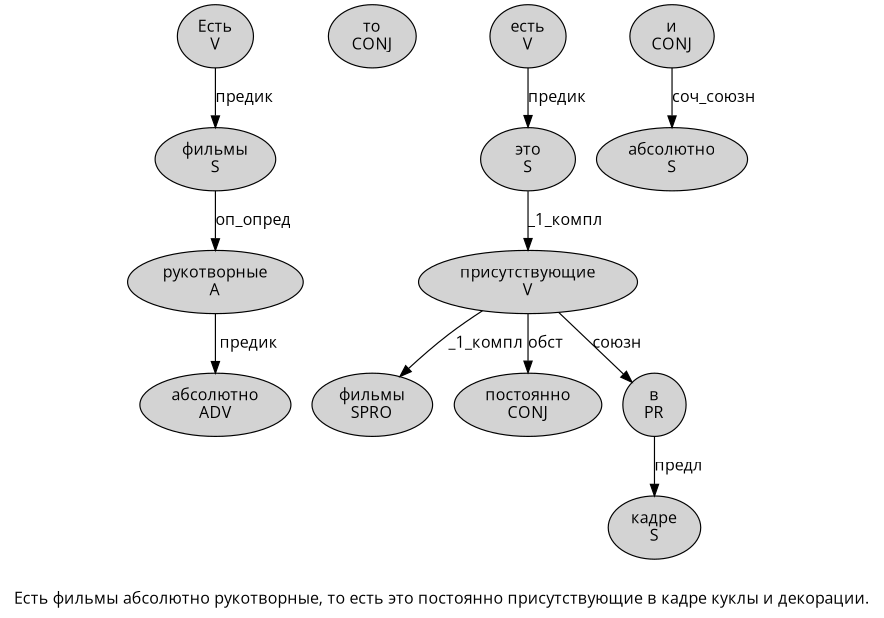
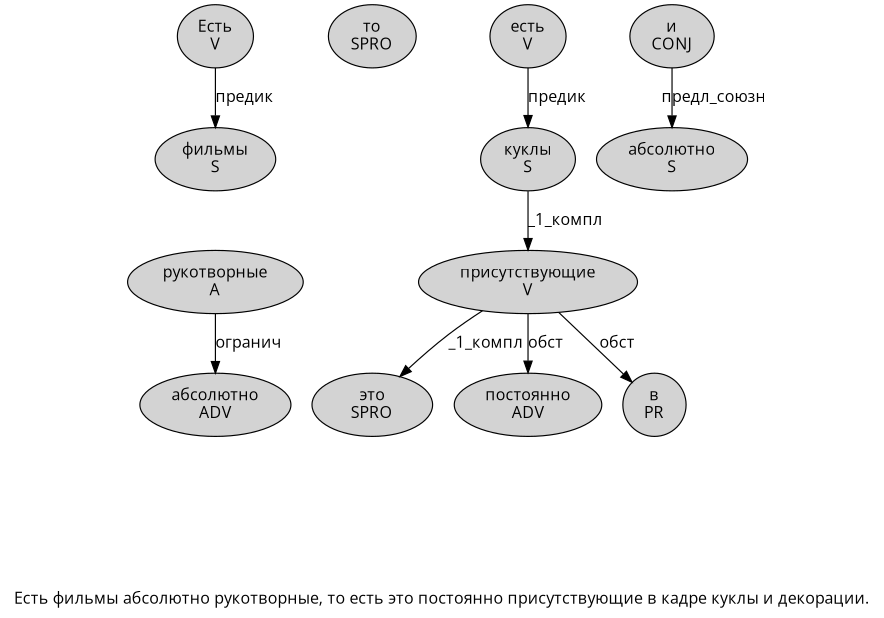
(372, 36) -> (372, 36)
(714, 98) -> (714, 98)
(528, 159) -> (528, 159)
(215, 215) -> none
(249, 343) -> (249, 343)
(618, 343) -> (618, 343)
(372, 405) -> (372, 405)
(528, 405) -> (528, 405)
(654, 528) -> none
